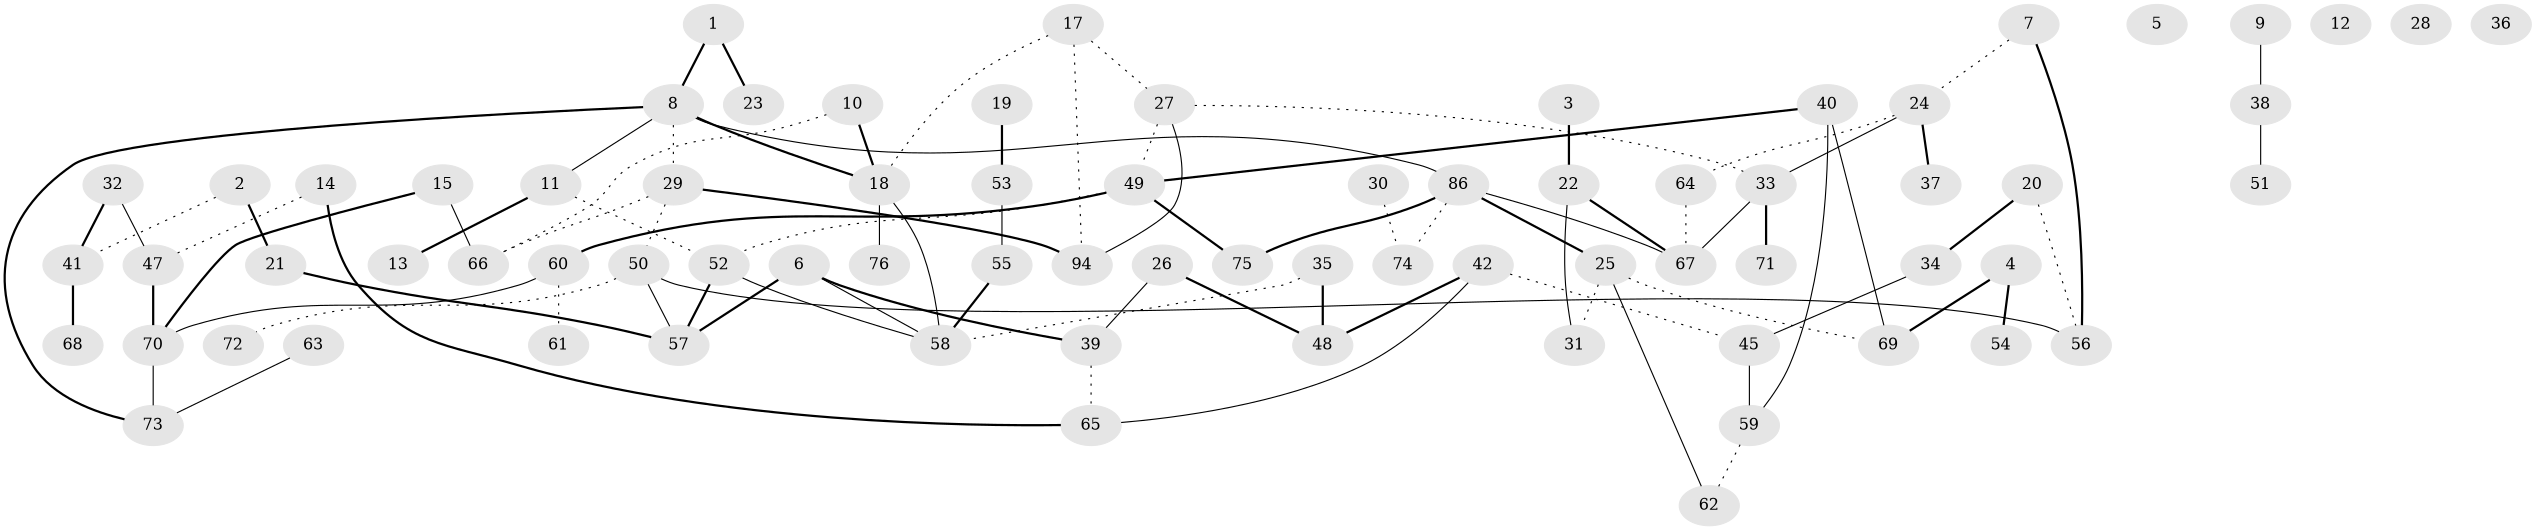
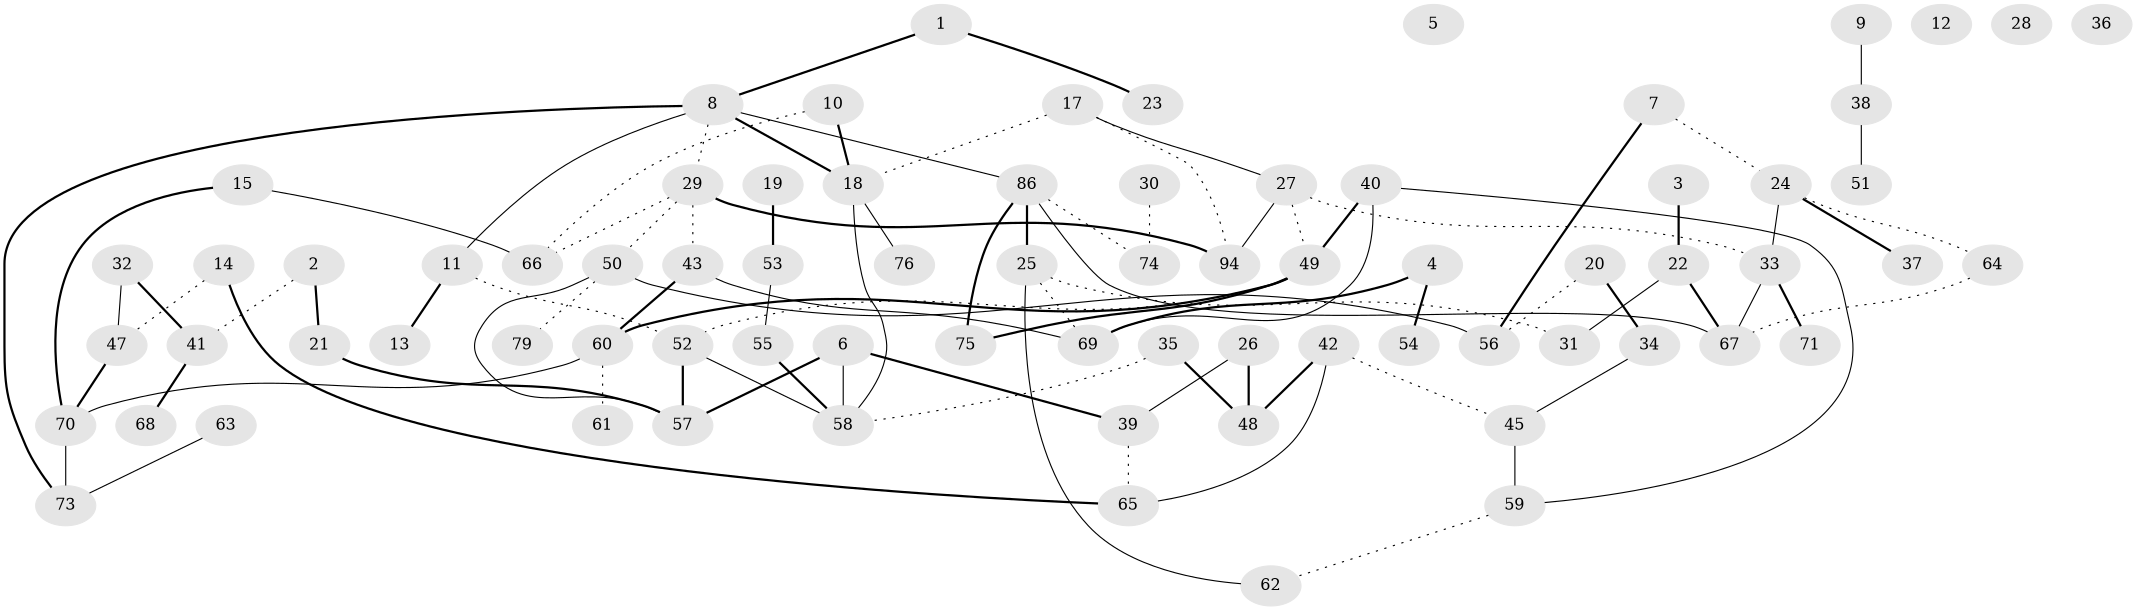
(1119, 65) -> (1178, 148)
none -> (693, 265)
(233, 345) -> (522, 345)
